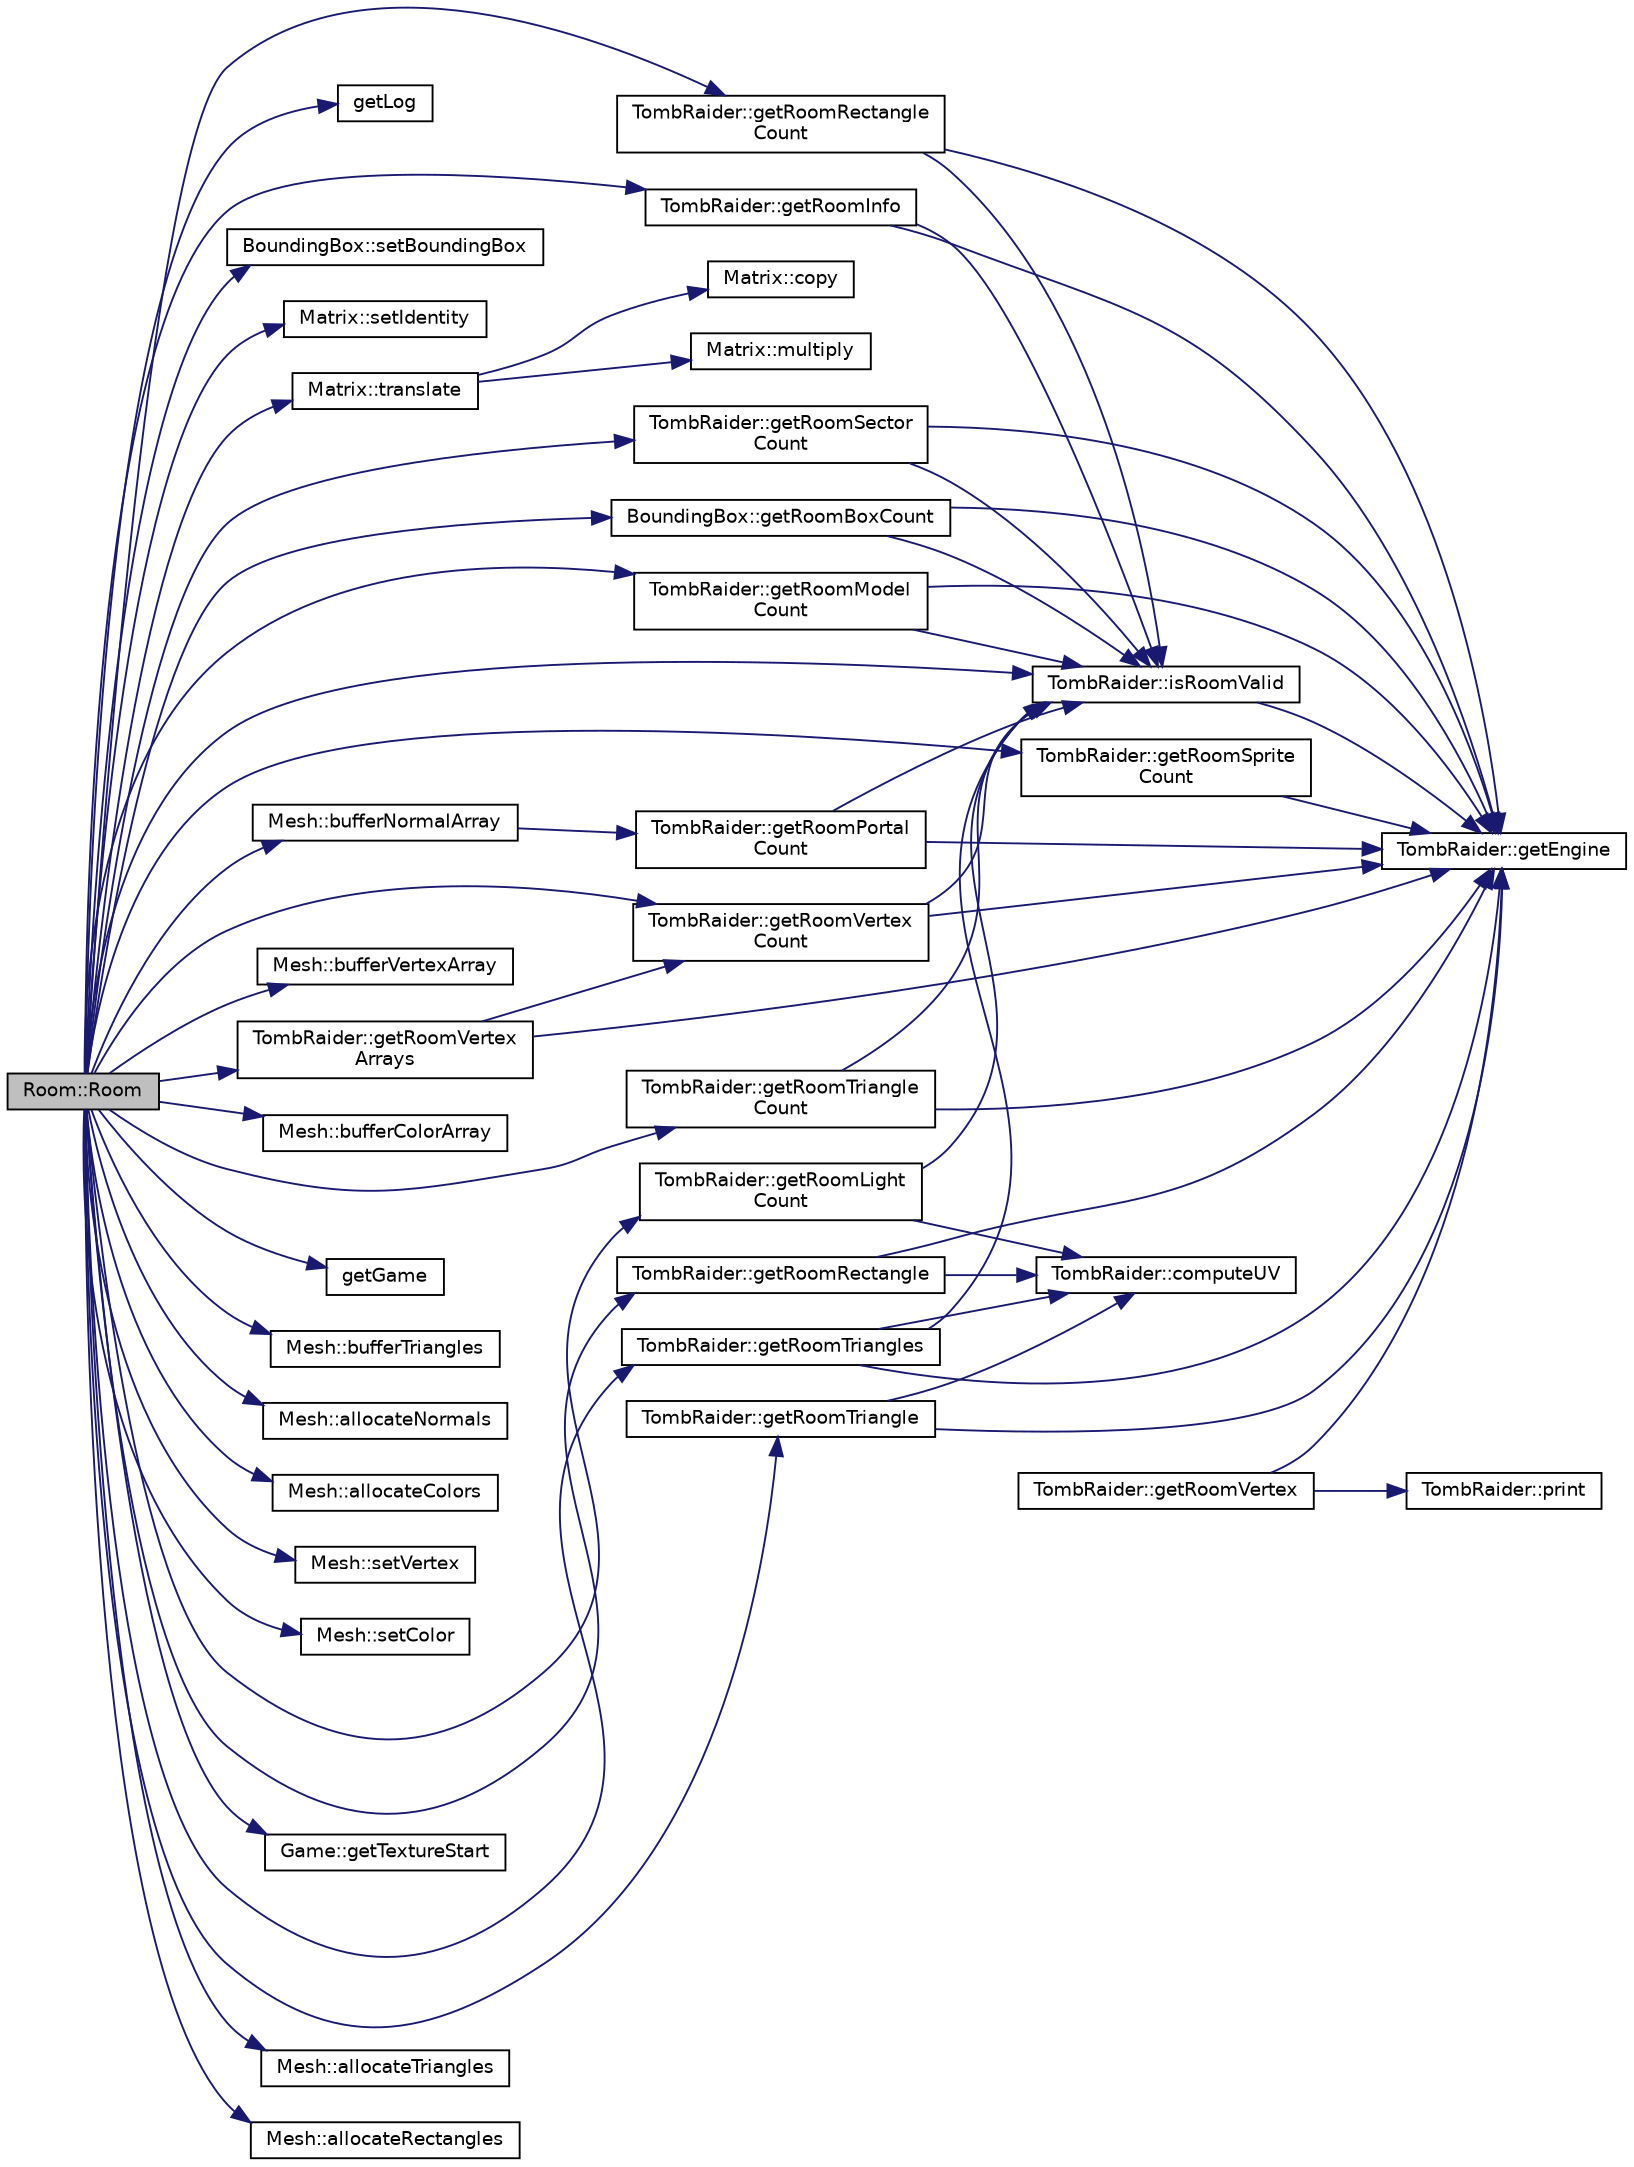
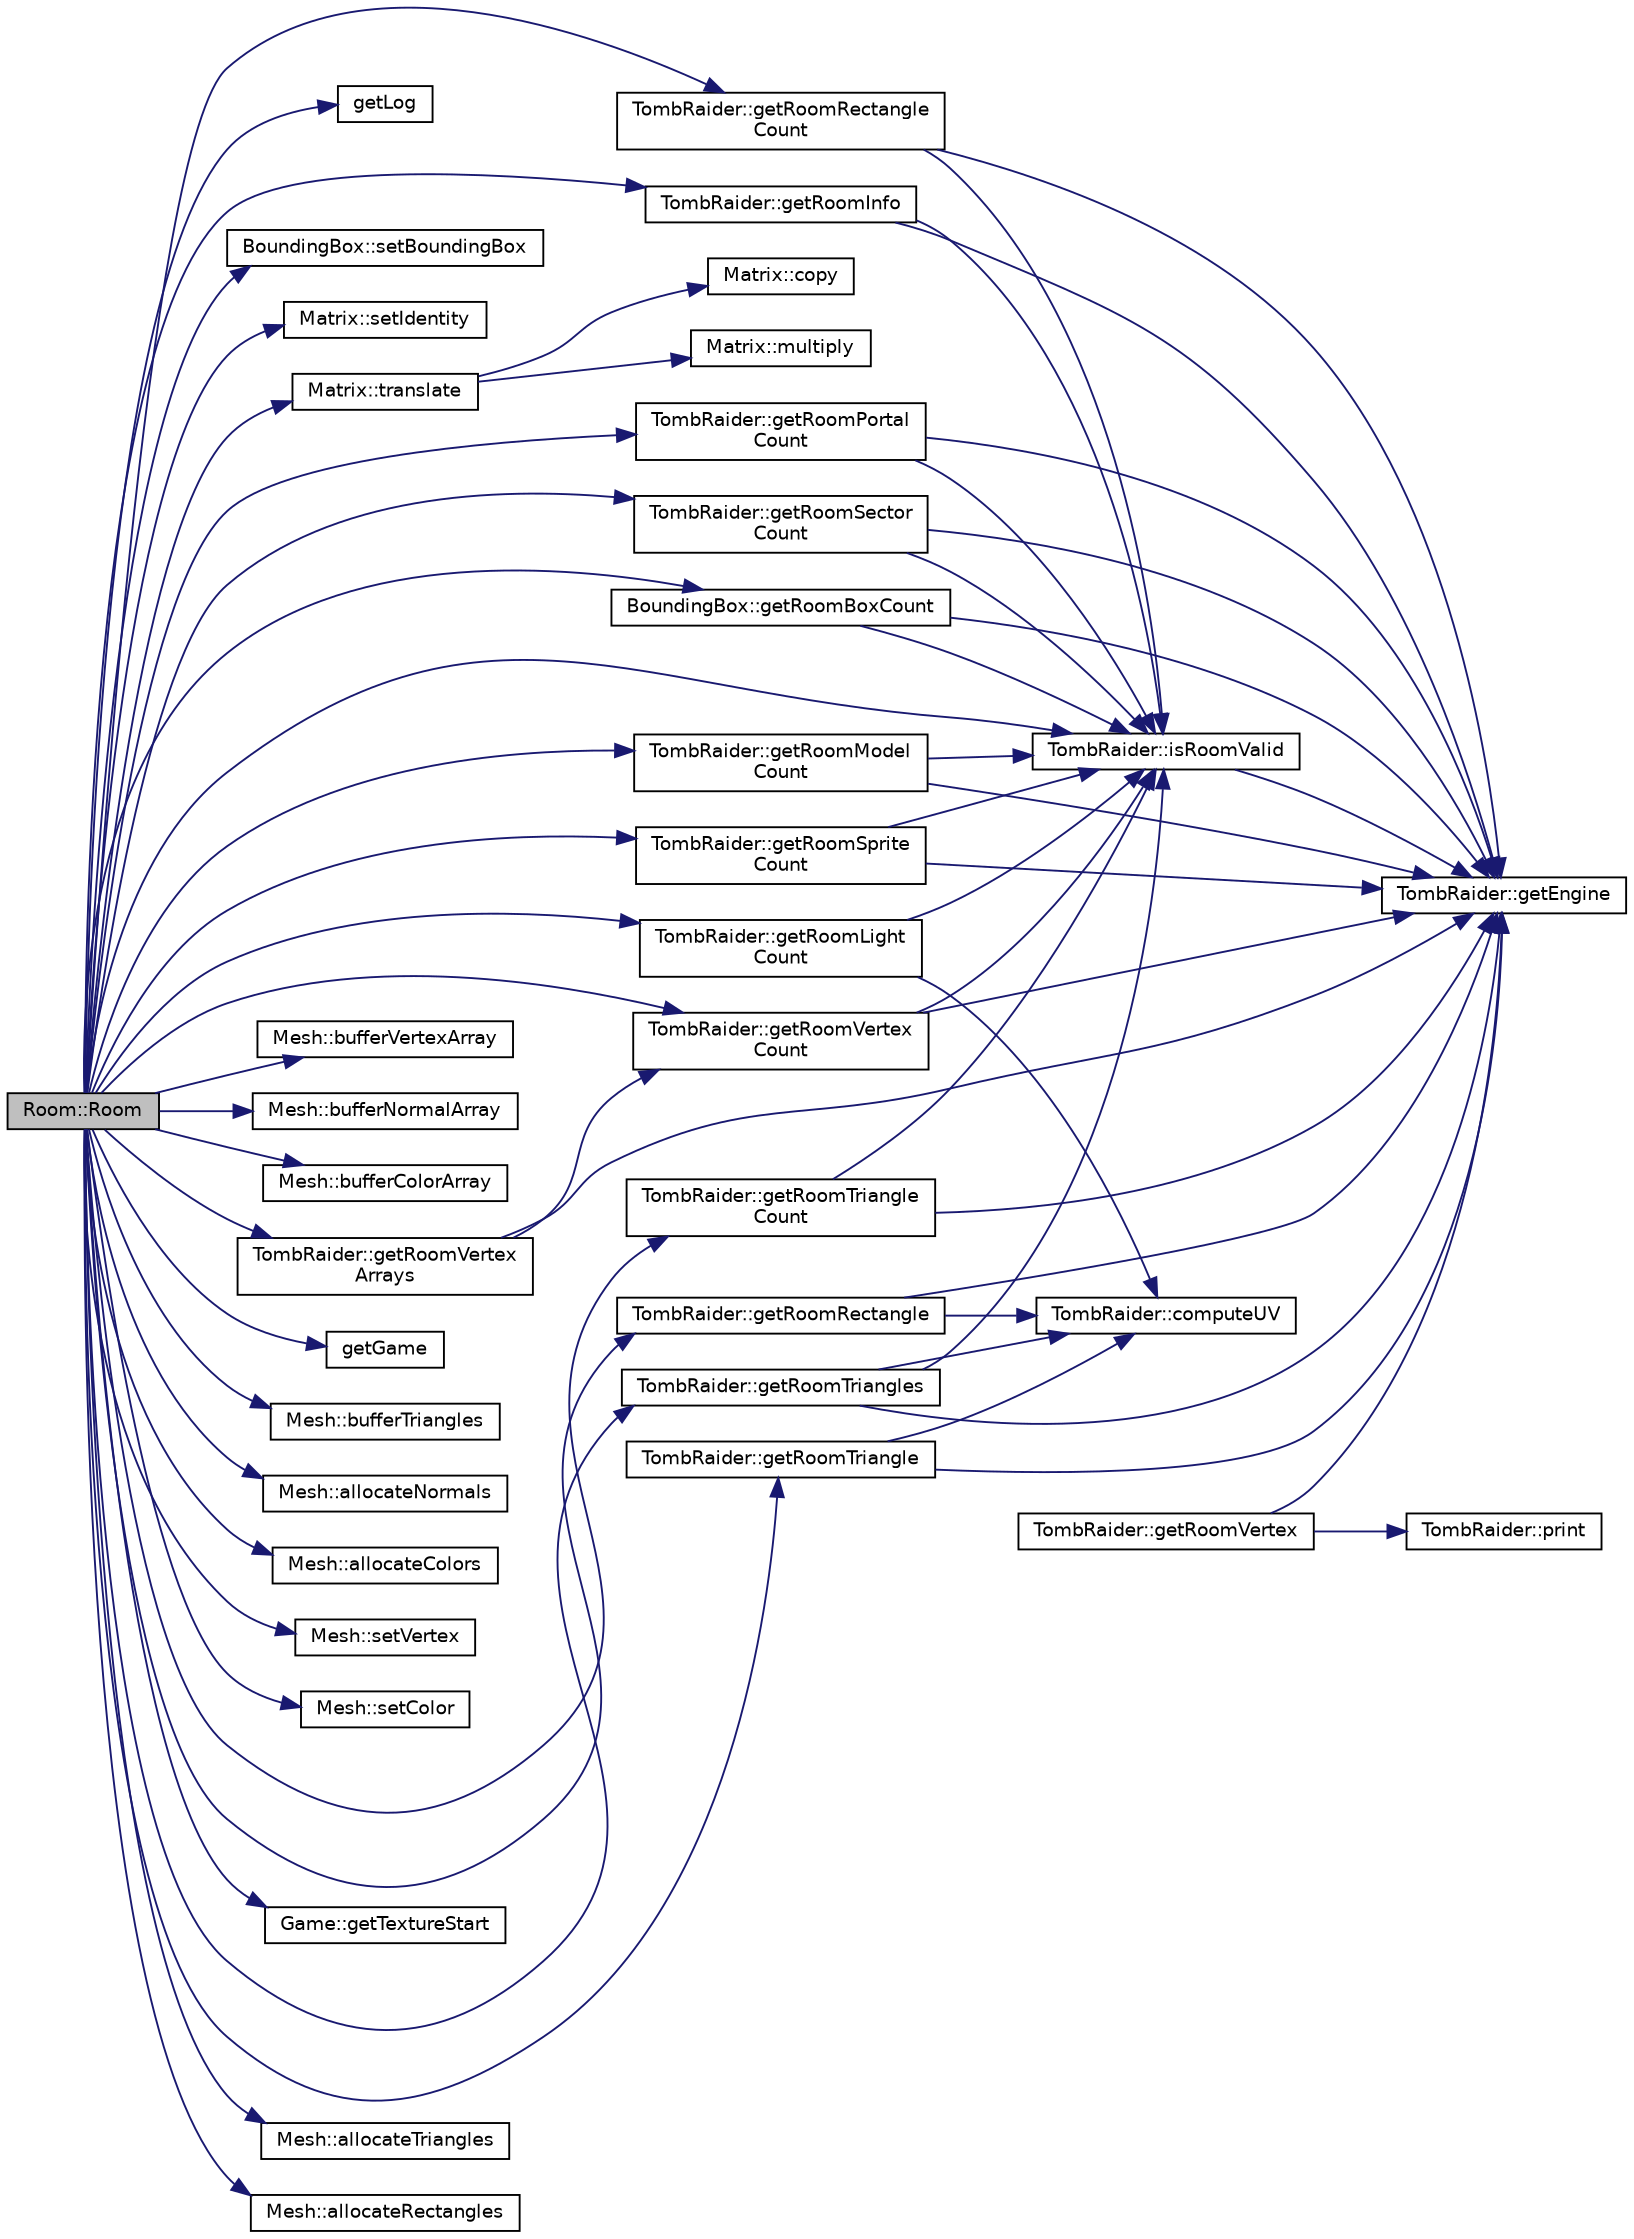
none -> (975, 804)
(567, 831) -> (178, 600)
